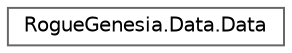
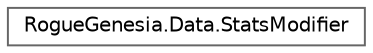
(146, 27) -> (186, 27)
